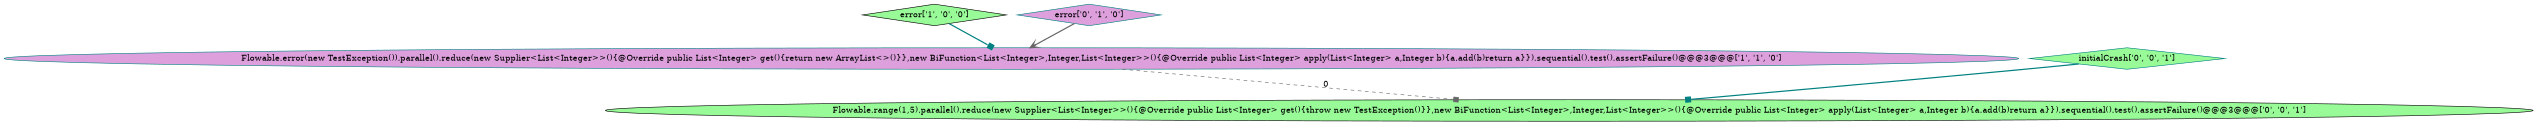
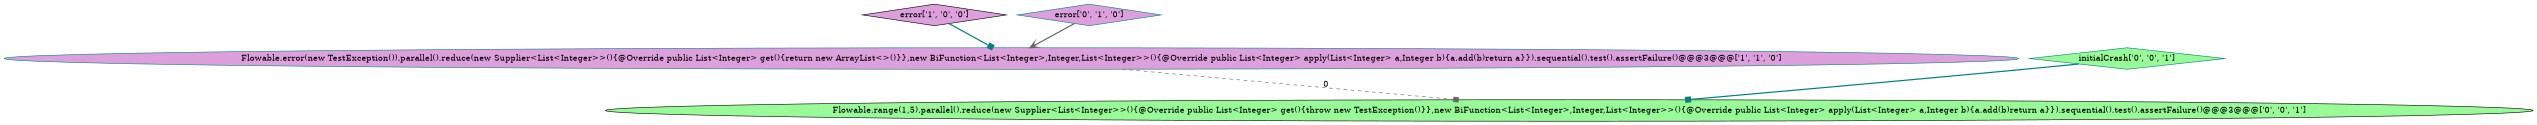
(934, 15) -> (934, 15)
